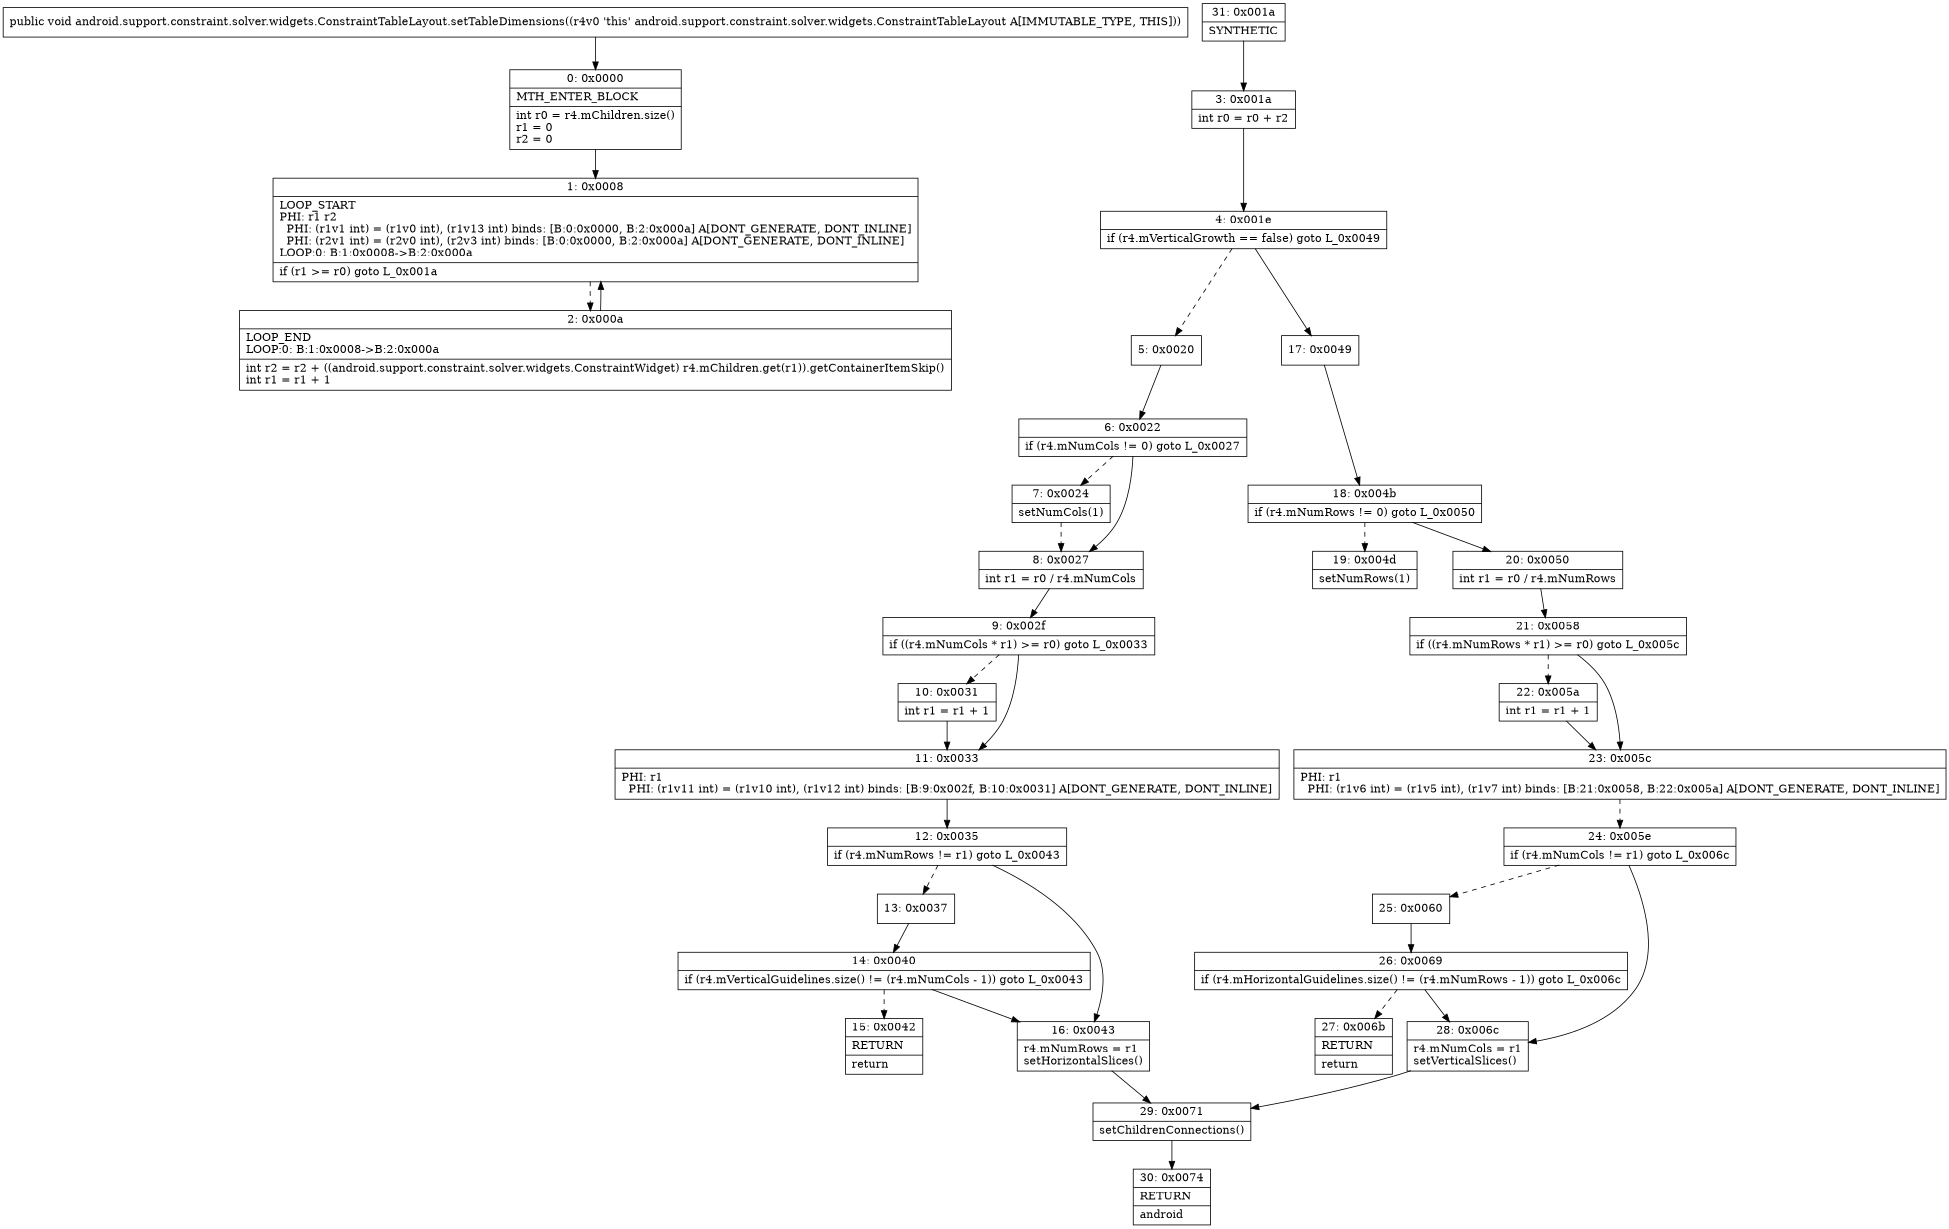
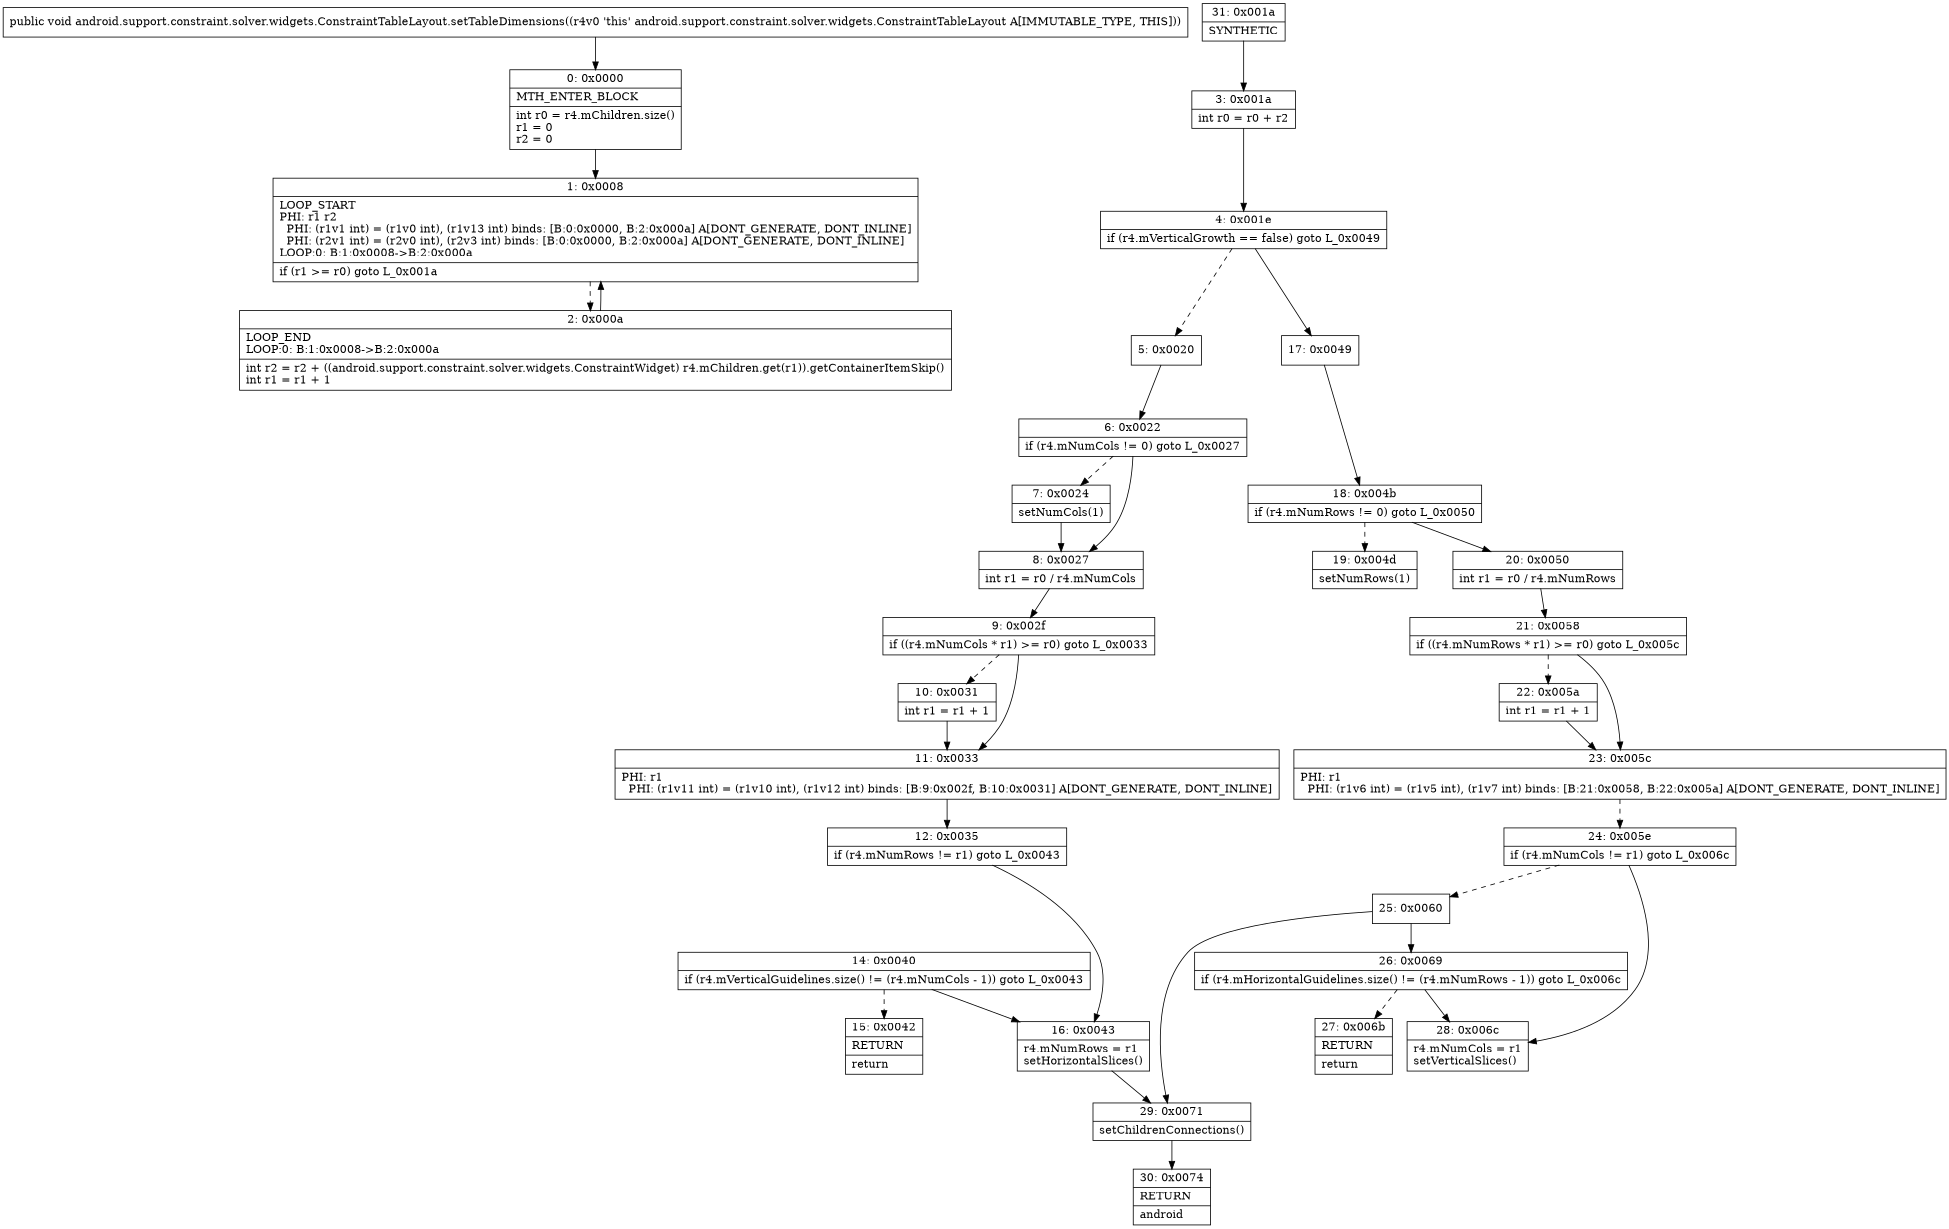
(1061, 533) -> (1061, 533)
(916, 909) -> none
(1335, 1091) -> (1205, 941)
